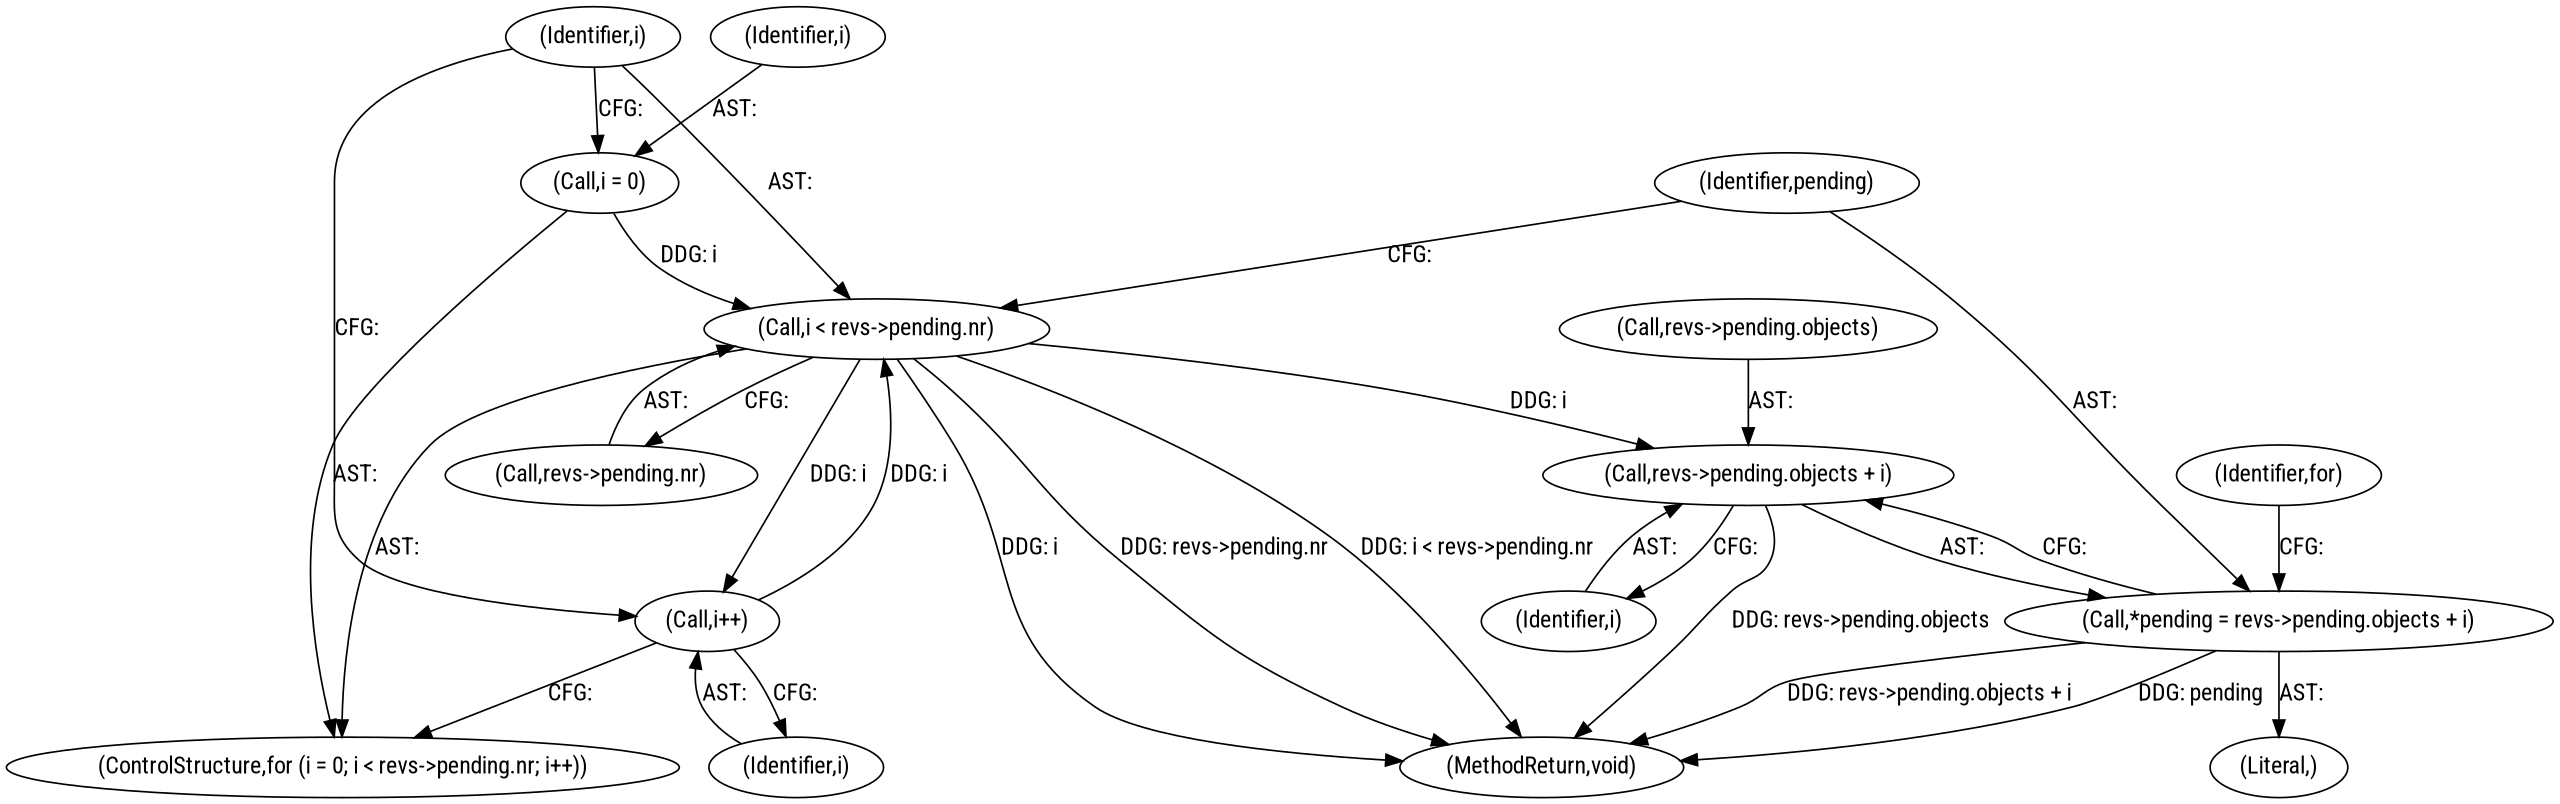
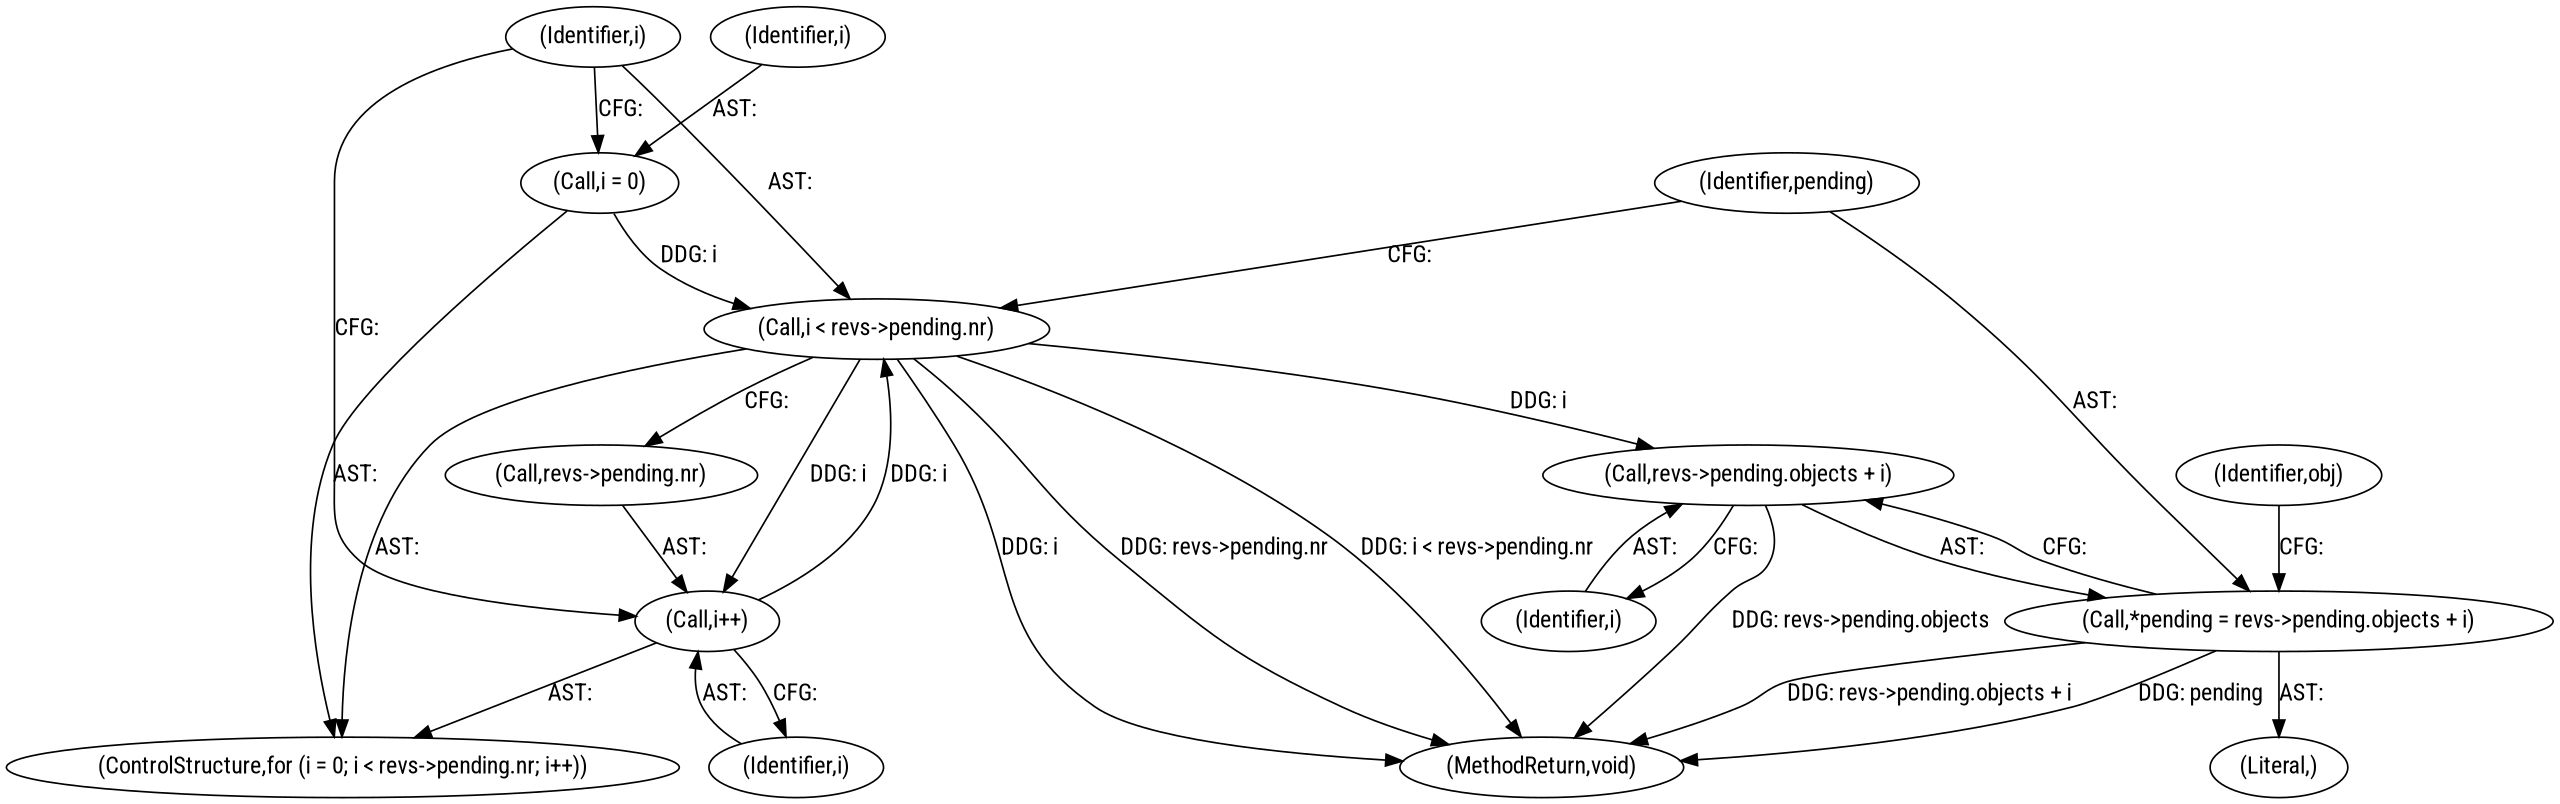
(1748, 329) -> none
(651, 384) -> (650, 542)
(2279, 475) -> (2279, 475)
(573, 694) -> (573, 694)
